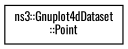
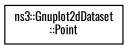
(64, 25) -> (64, 25)
